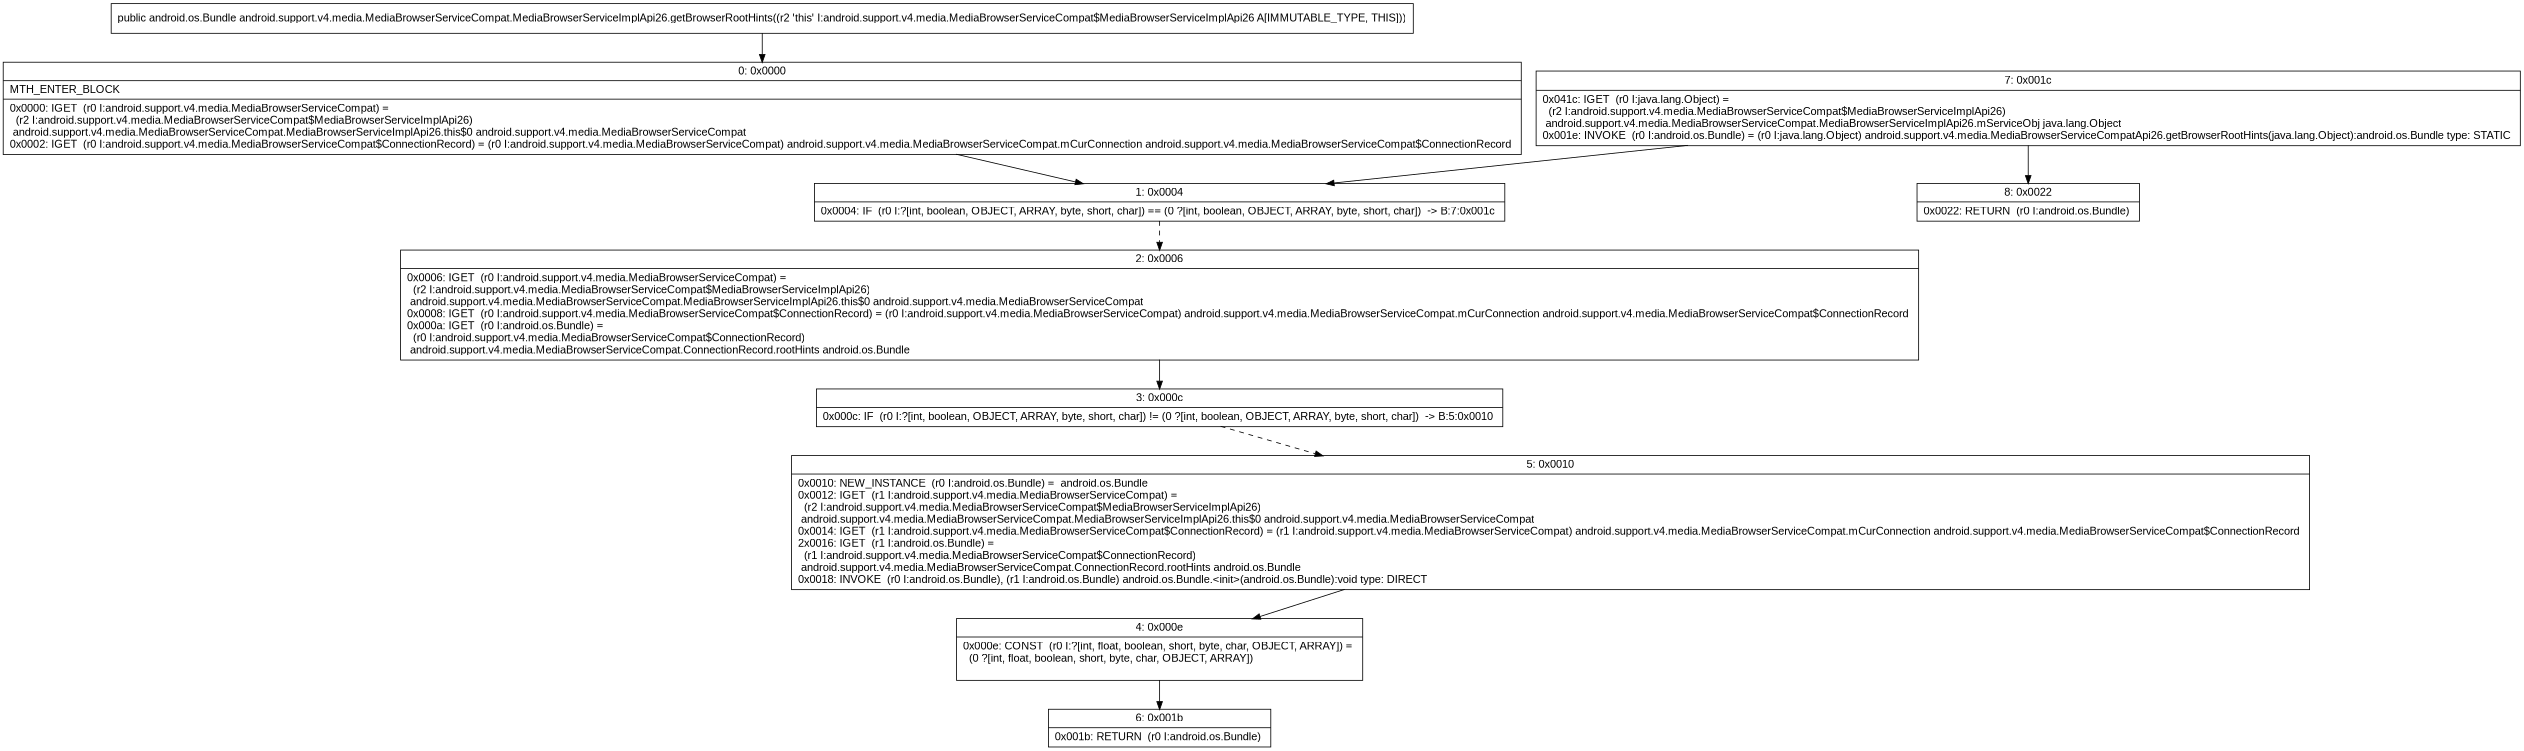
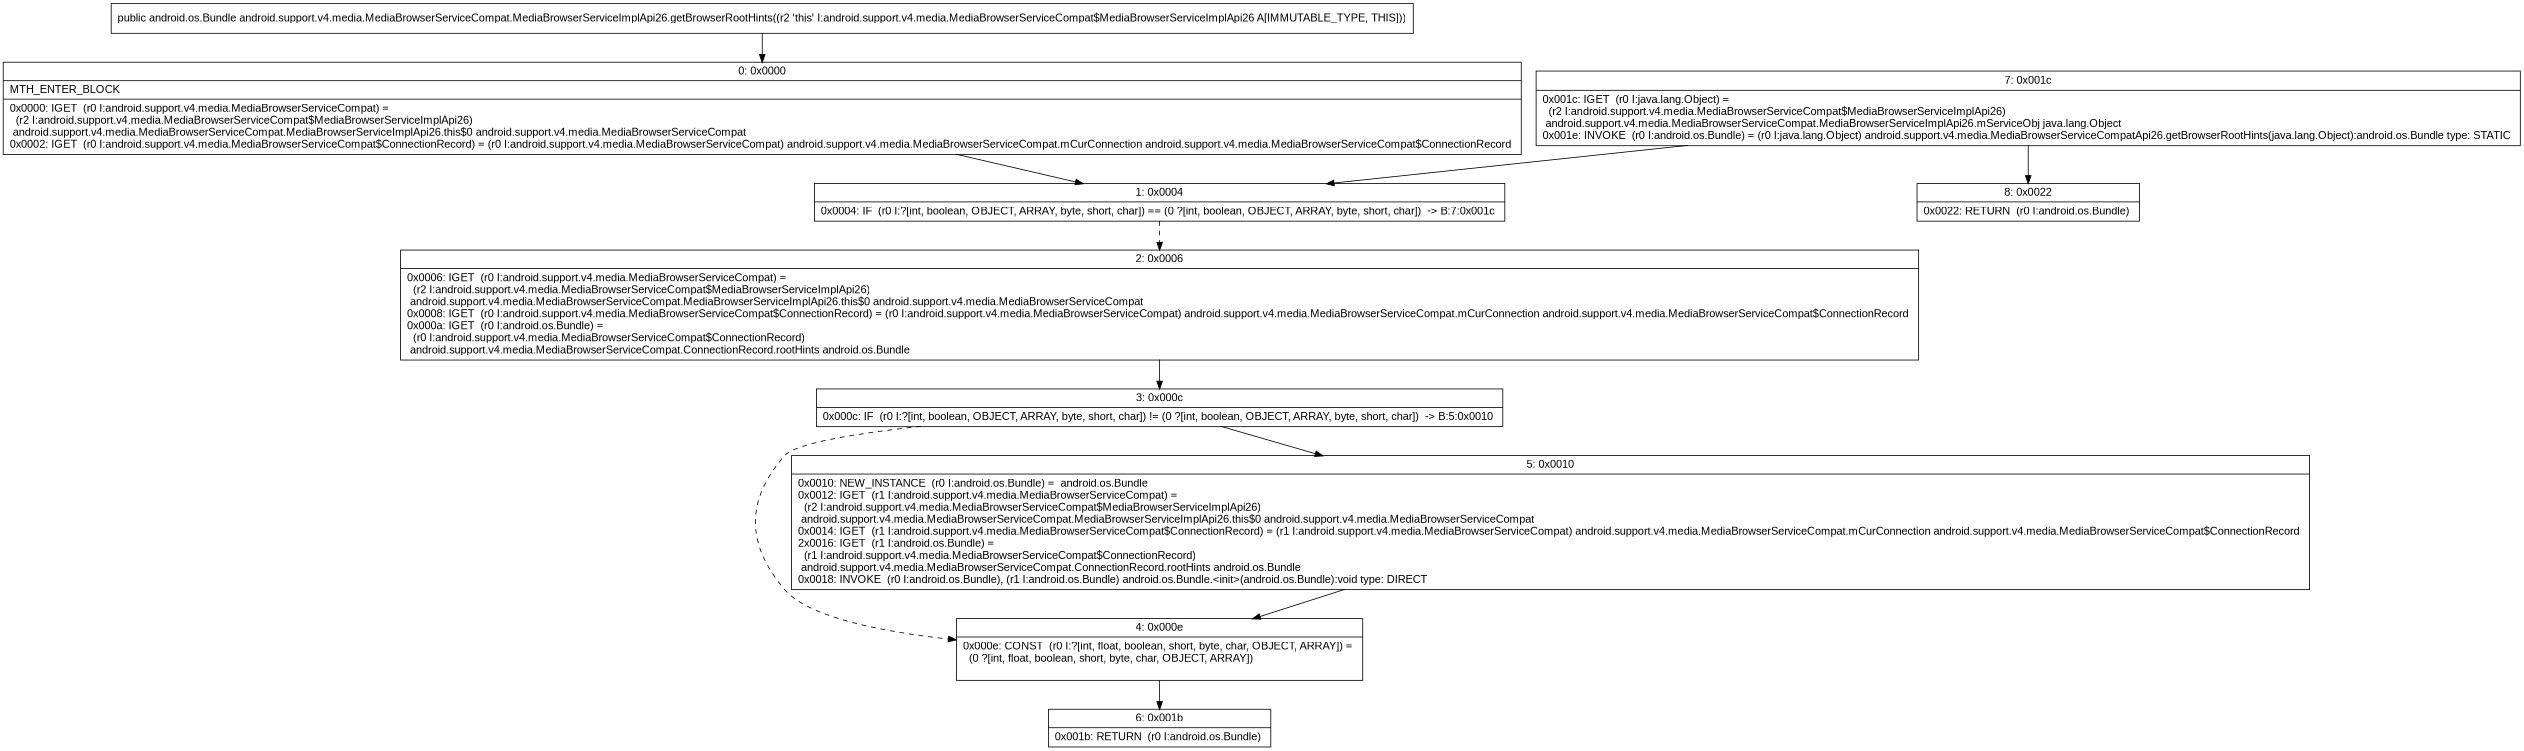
(1638, 100) -> (1638, 100)
(1268, 440) -> (1268, 440)
none -> (757, 539)
